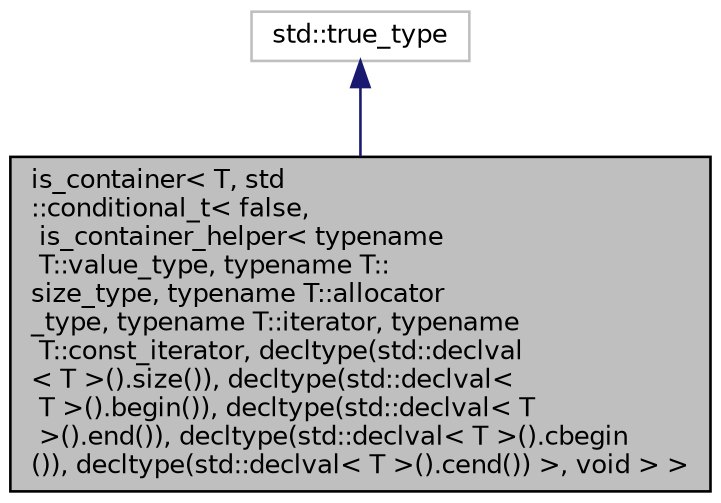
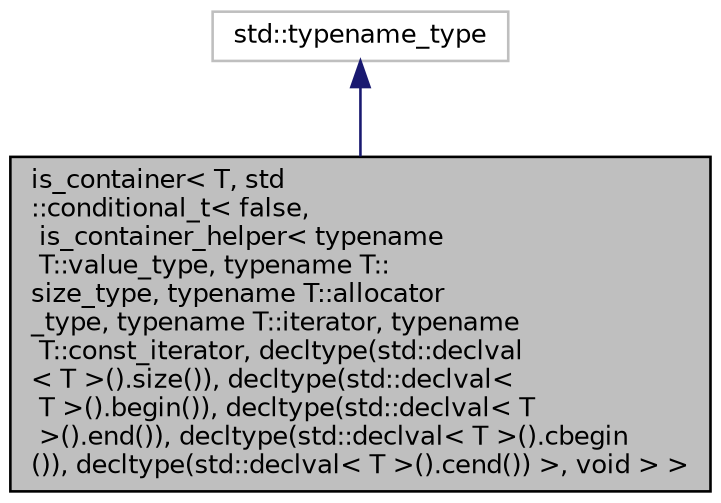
(360, 36) -> (360, 36)
